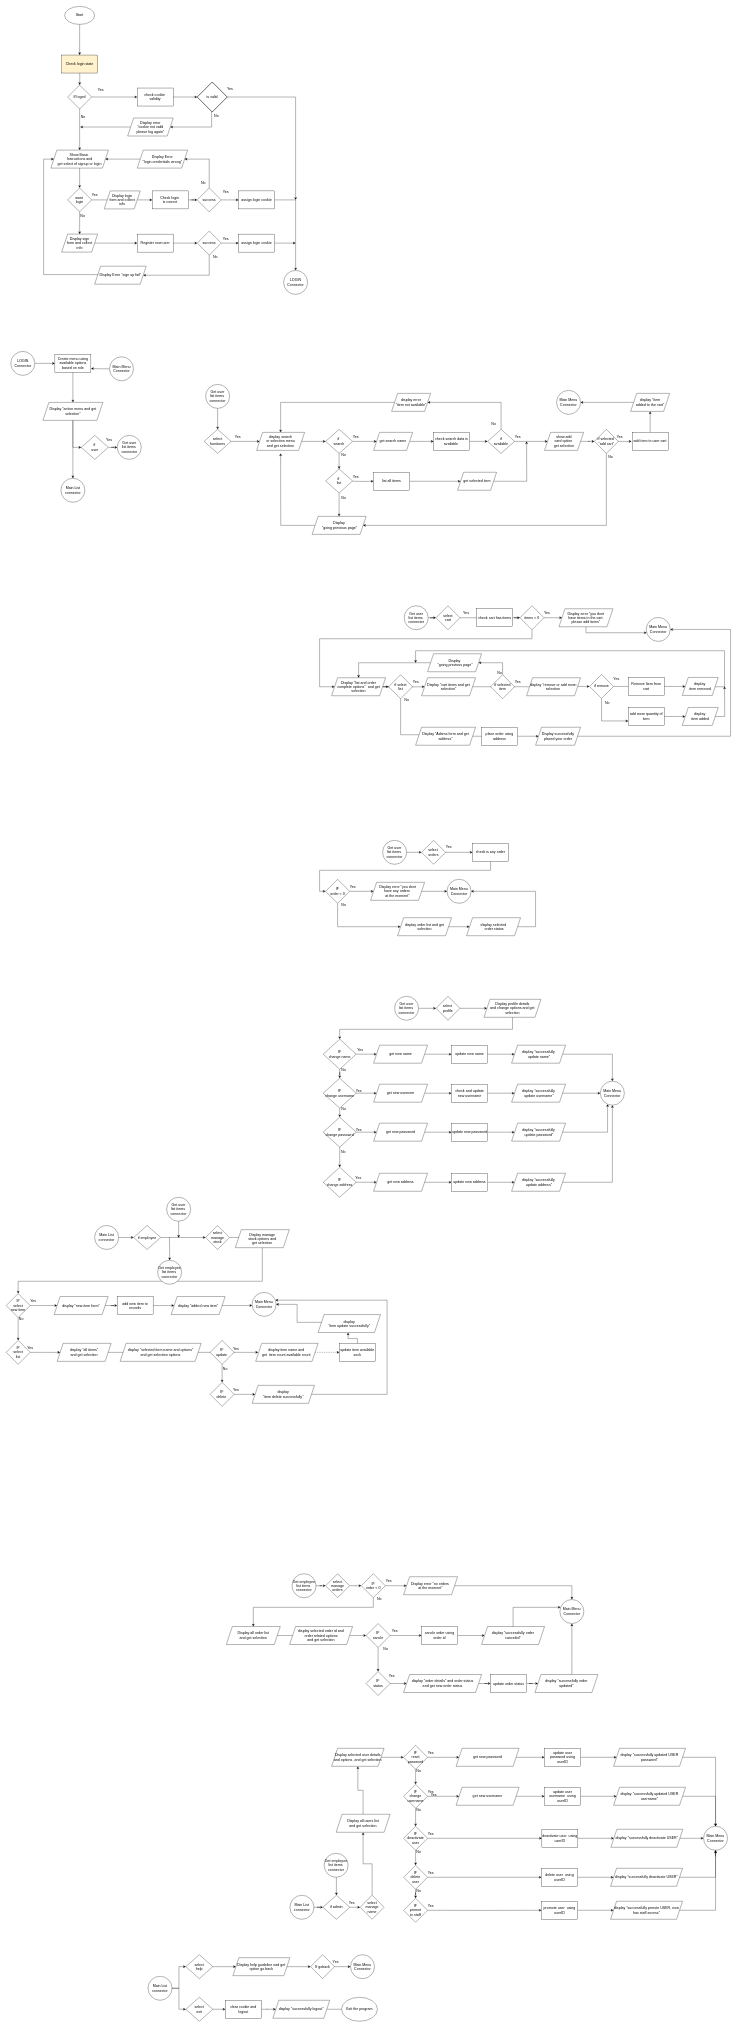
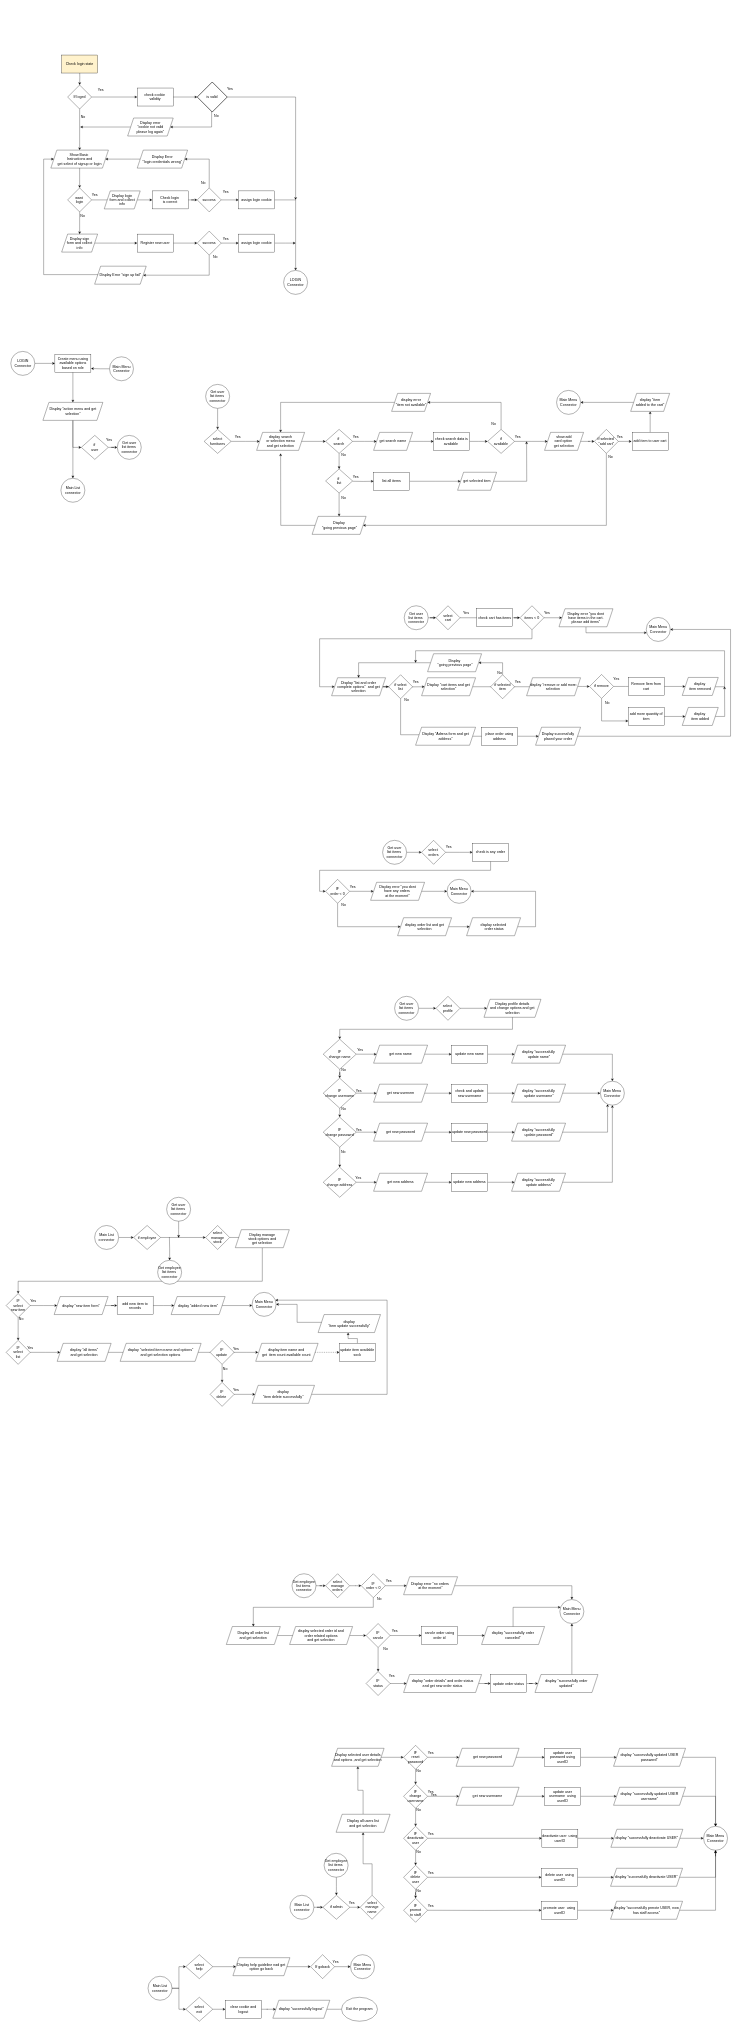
(80, 15) -> none
(80, 52) -> none
